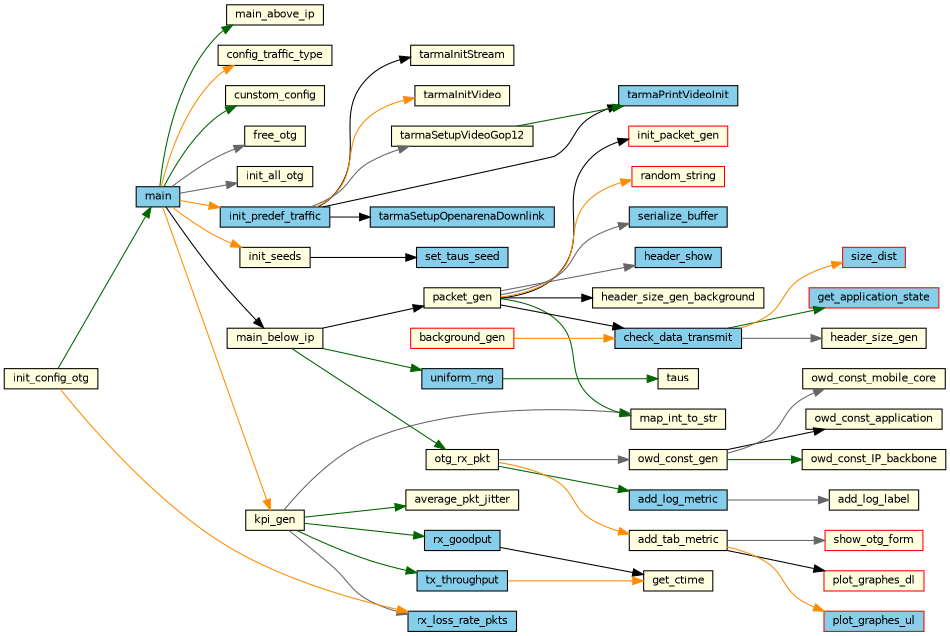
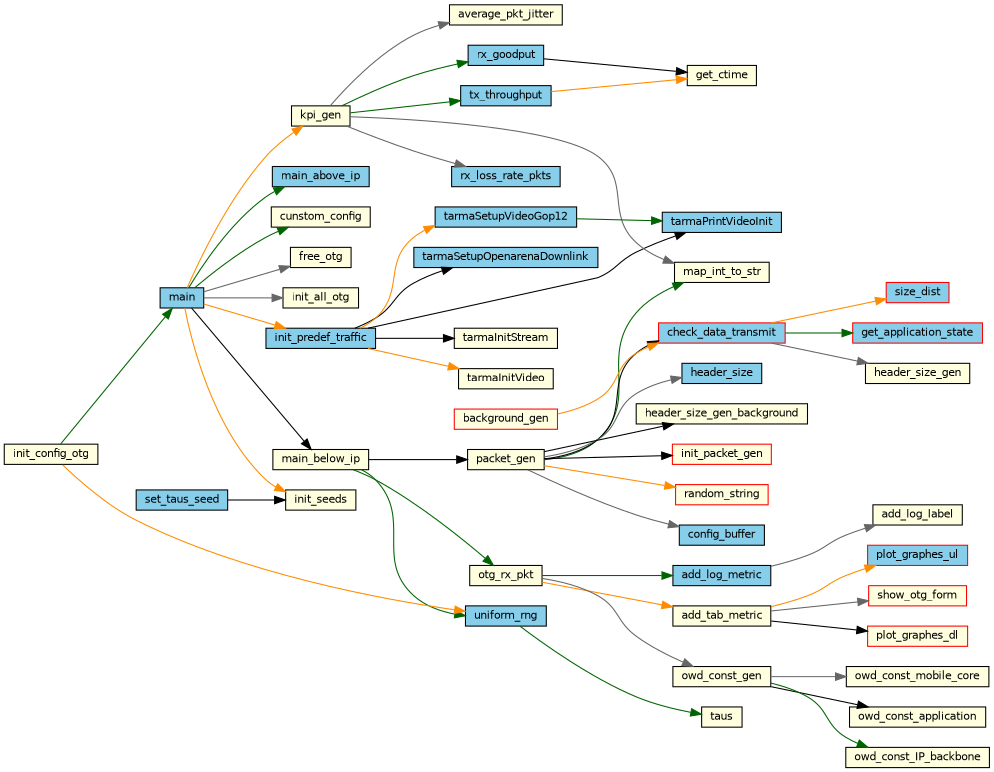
(275, 15) -> (321, 177)
(275, 55) -> none
(462, 136) -> (506, 217)
(353, 176) -> (394, 280)
(678, 217) -> (722, 535)
(358, 257) -> (251, 500)
(678, 257) -> (722, 373)
(678, 338) -> (722, 333)
(350, 512) -> (379, 58)
(207, 533) -> (248, 564)
